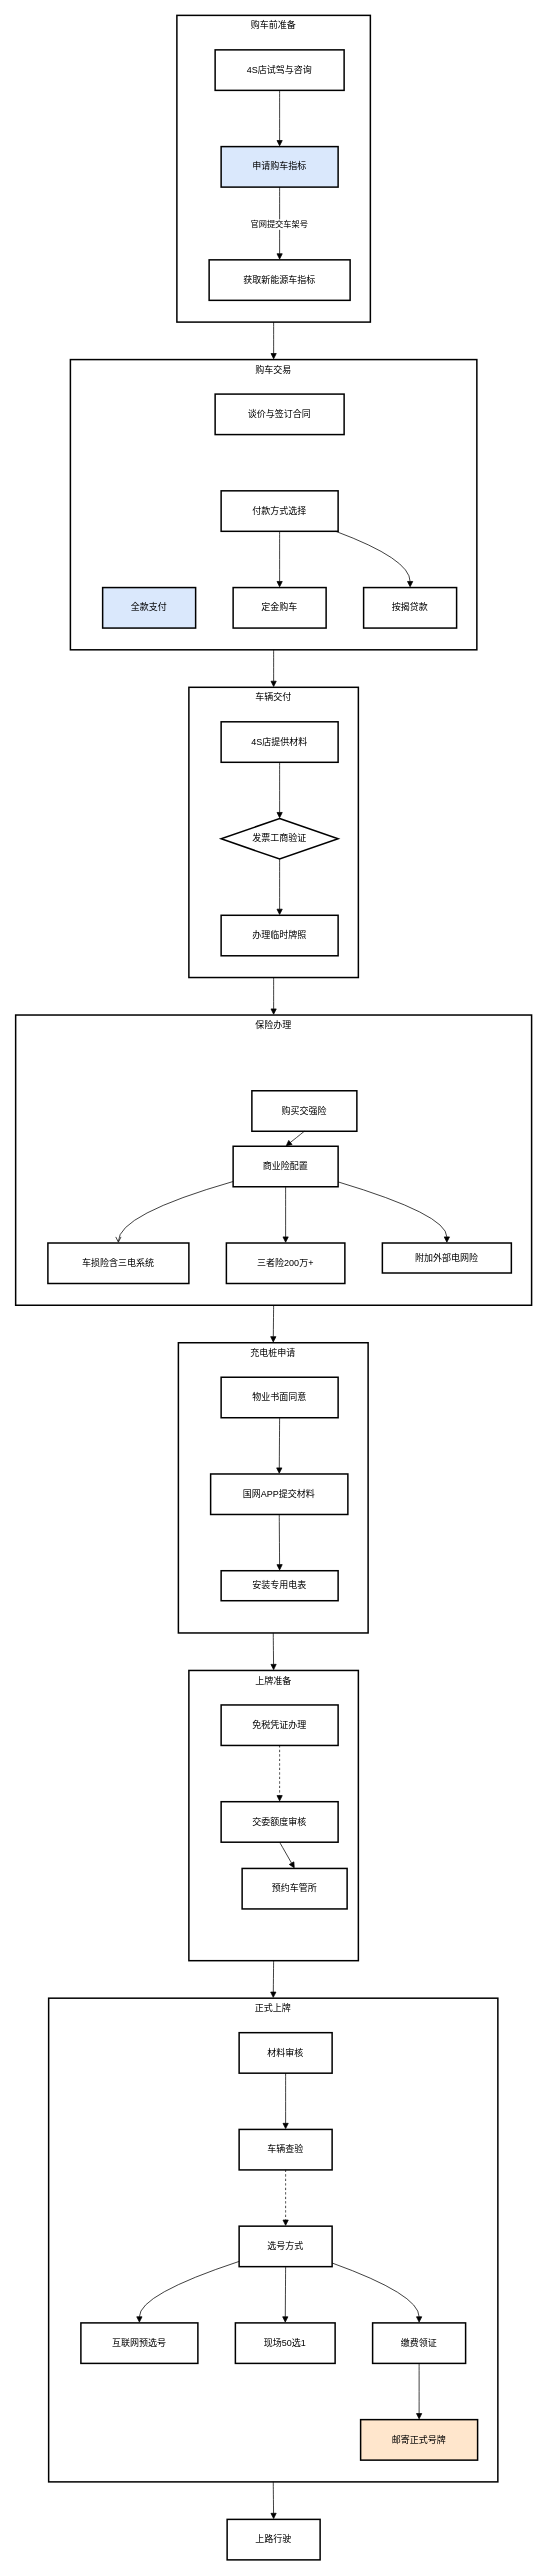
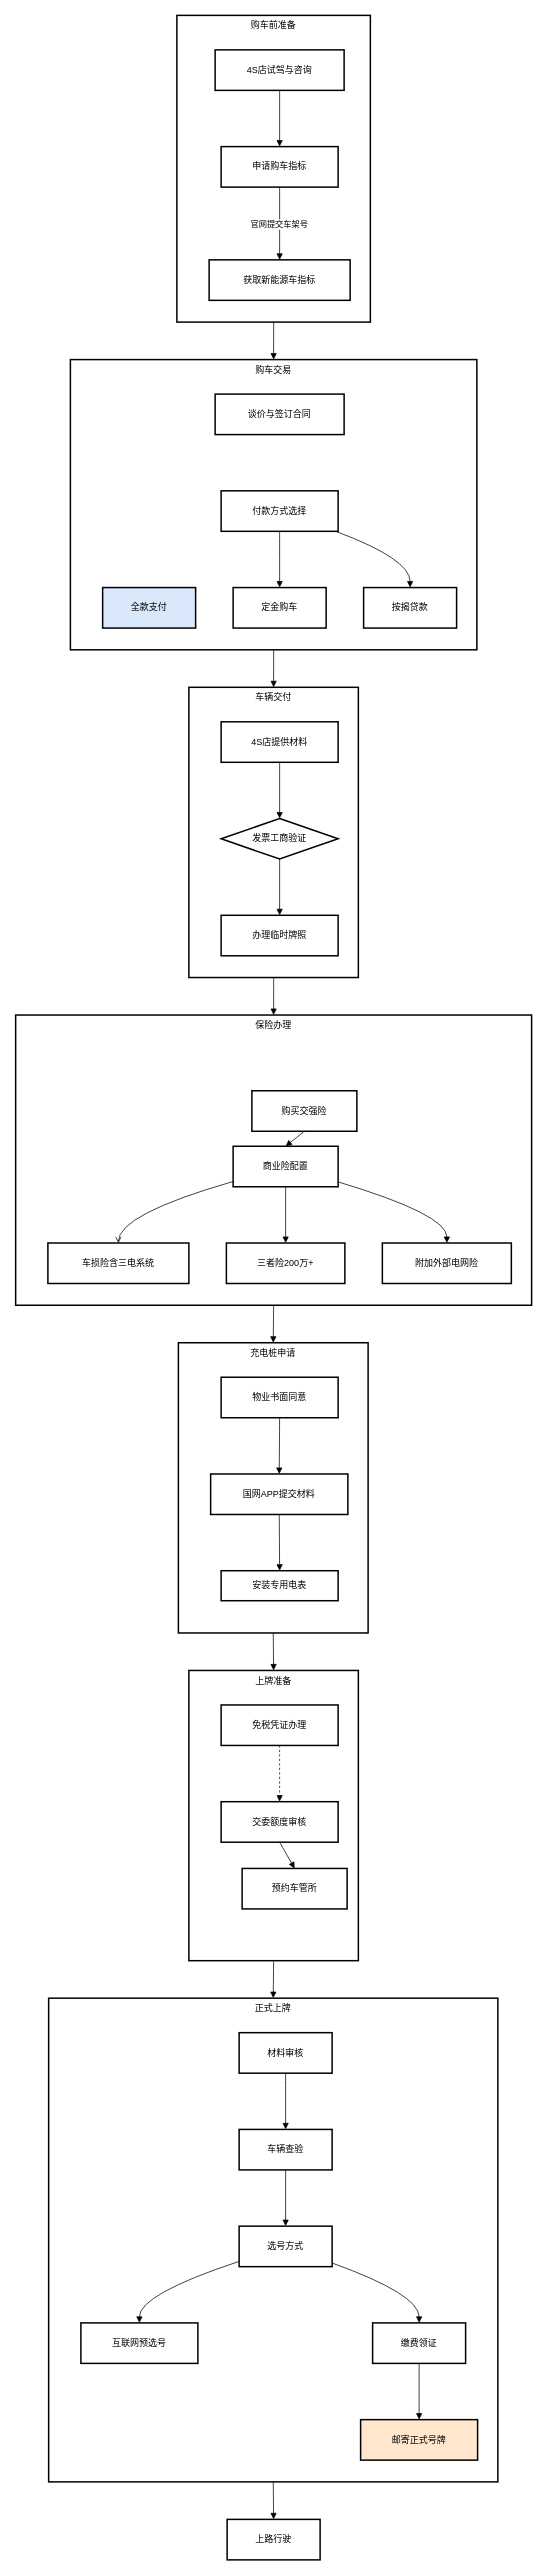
(279, 167) -> (279, 167)
(447, 1258) -> (447, 1263)
(285, 2196) -> (285, 2196)
(285, 2293) -> none
(285, 2343) -> none
